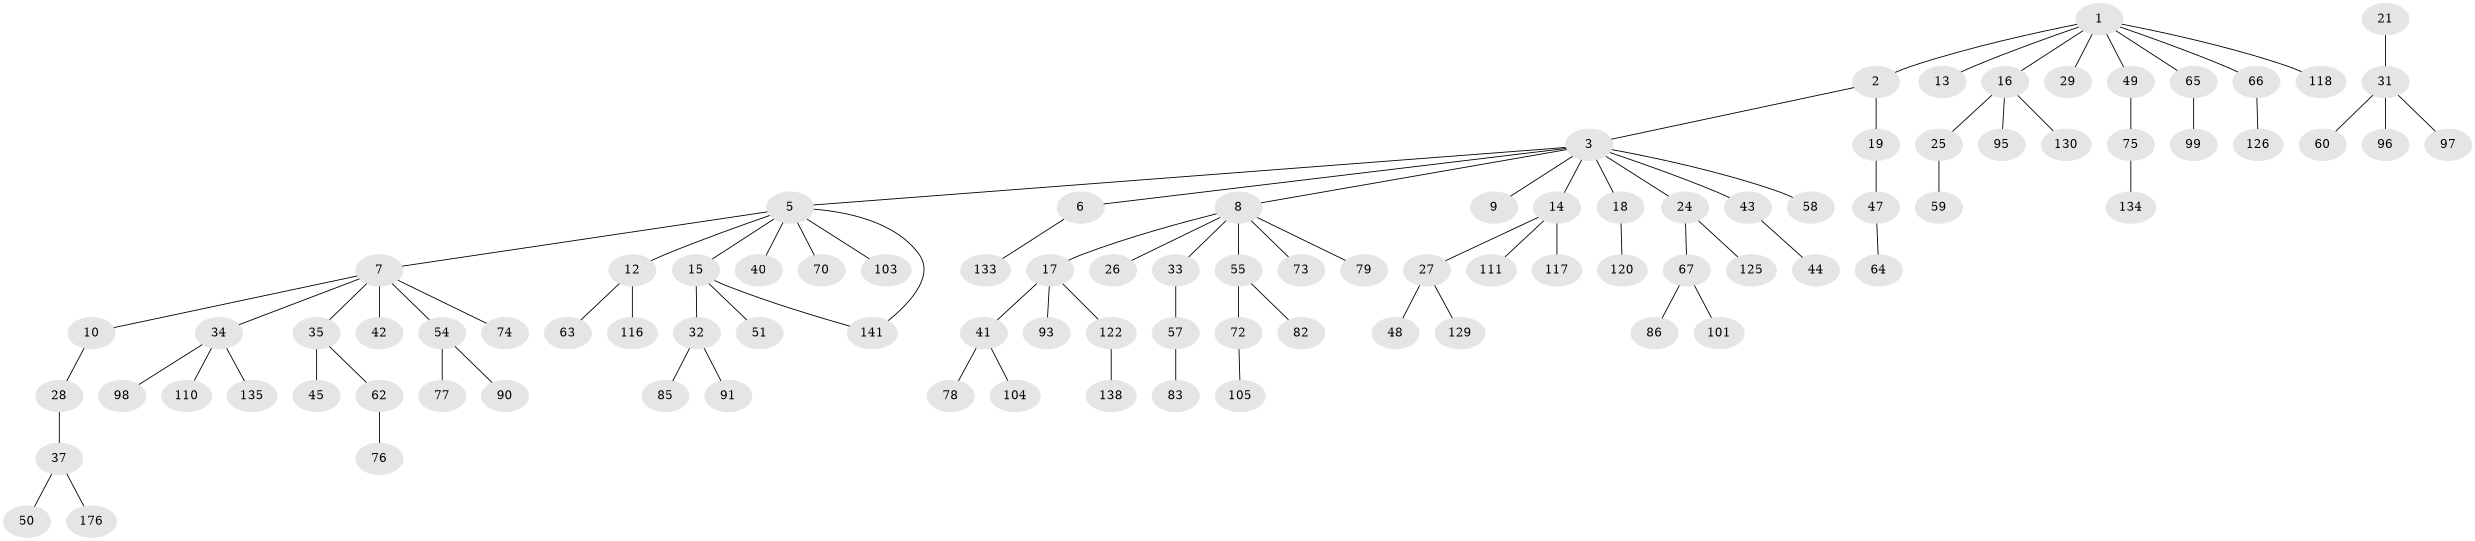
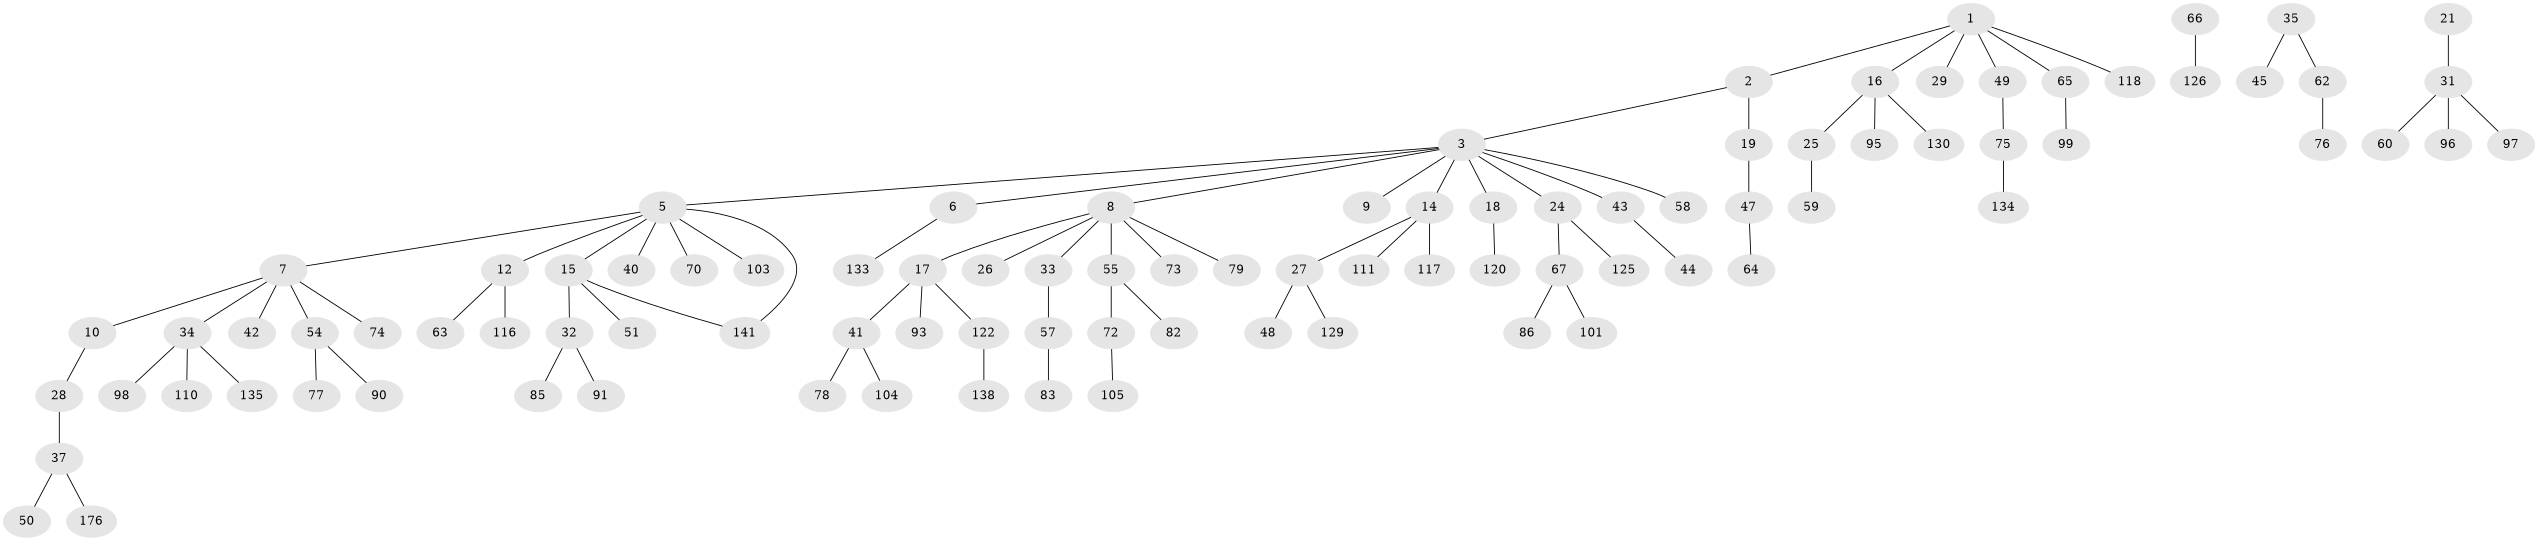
(2179, 48) -> none
(1942, 82) -> none
(348, 302) -> none
